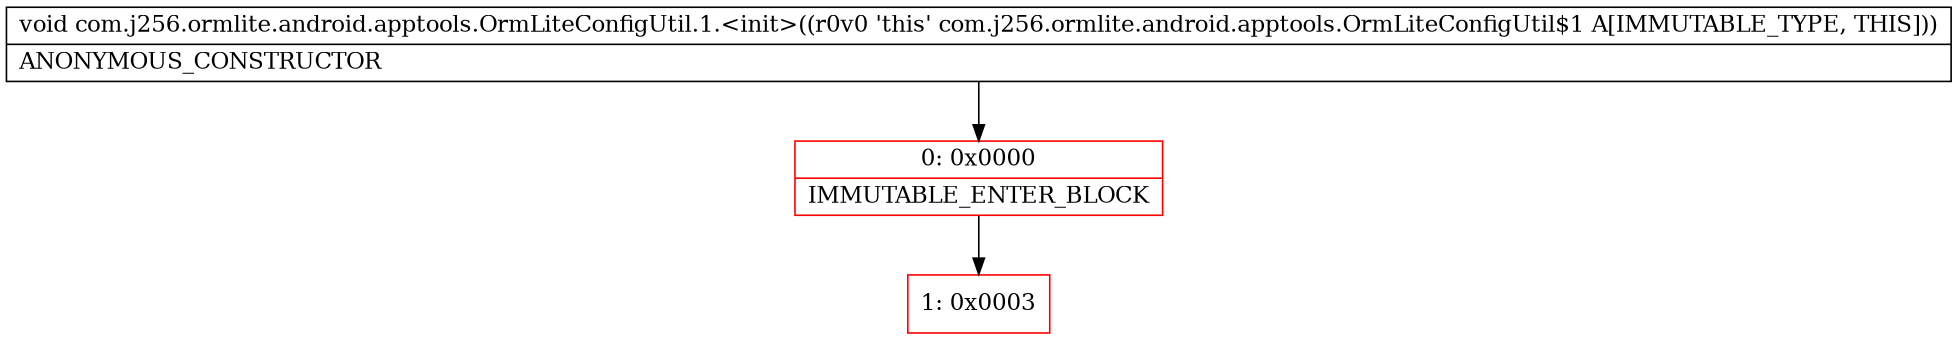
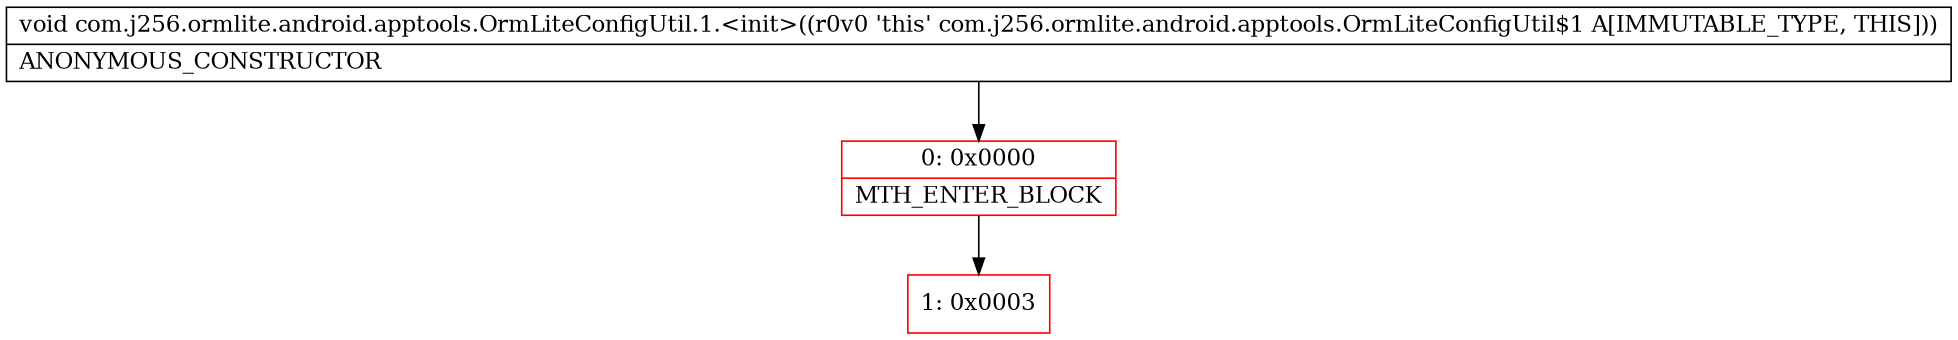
(979, 196) -> (979, 196)
